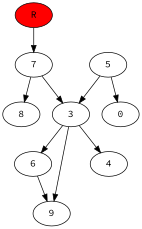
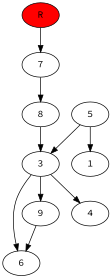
(50, 87) -> (41, 136)
(121, 114) -> (90, 164)
(41, 185) -> (32, 235)
